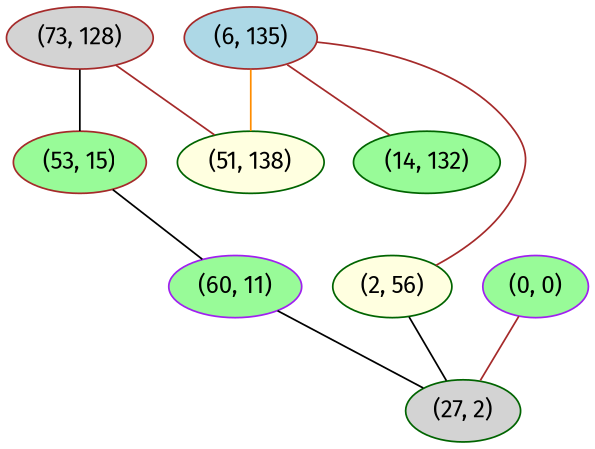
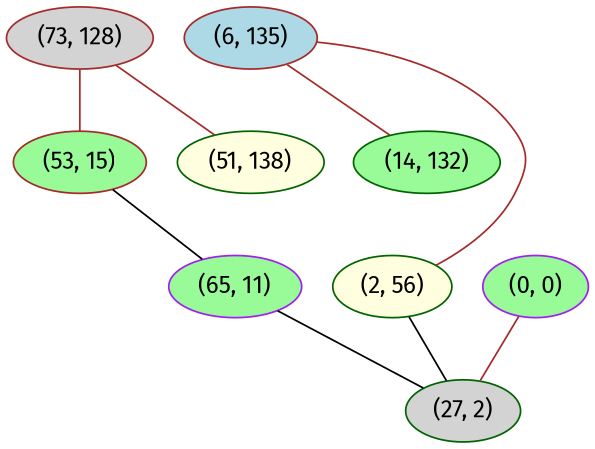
(80, 100) -> (80, 100)
(251, 100) -> none
(235, 287) -> (235, 287)
